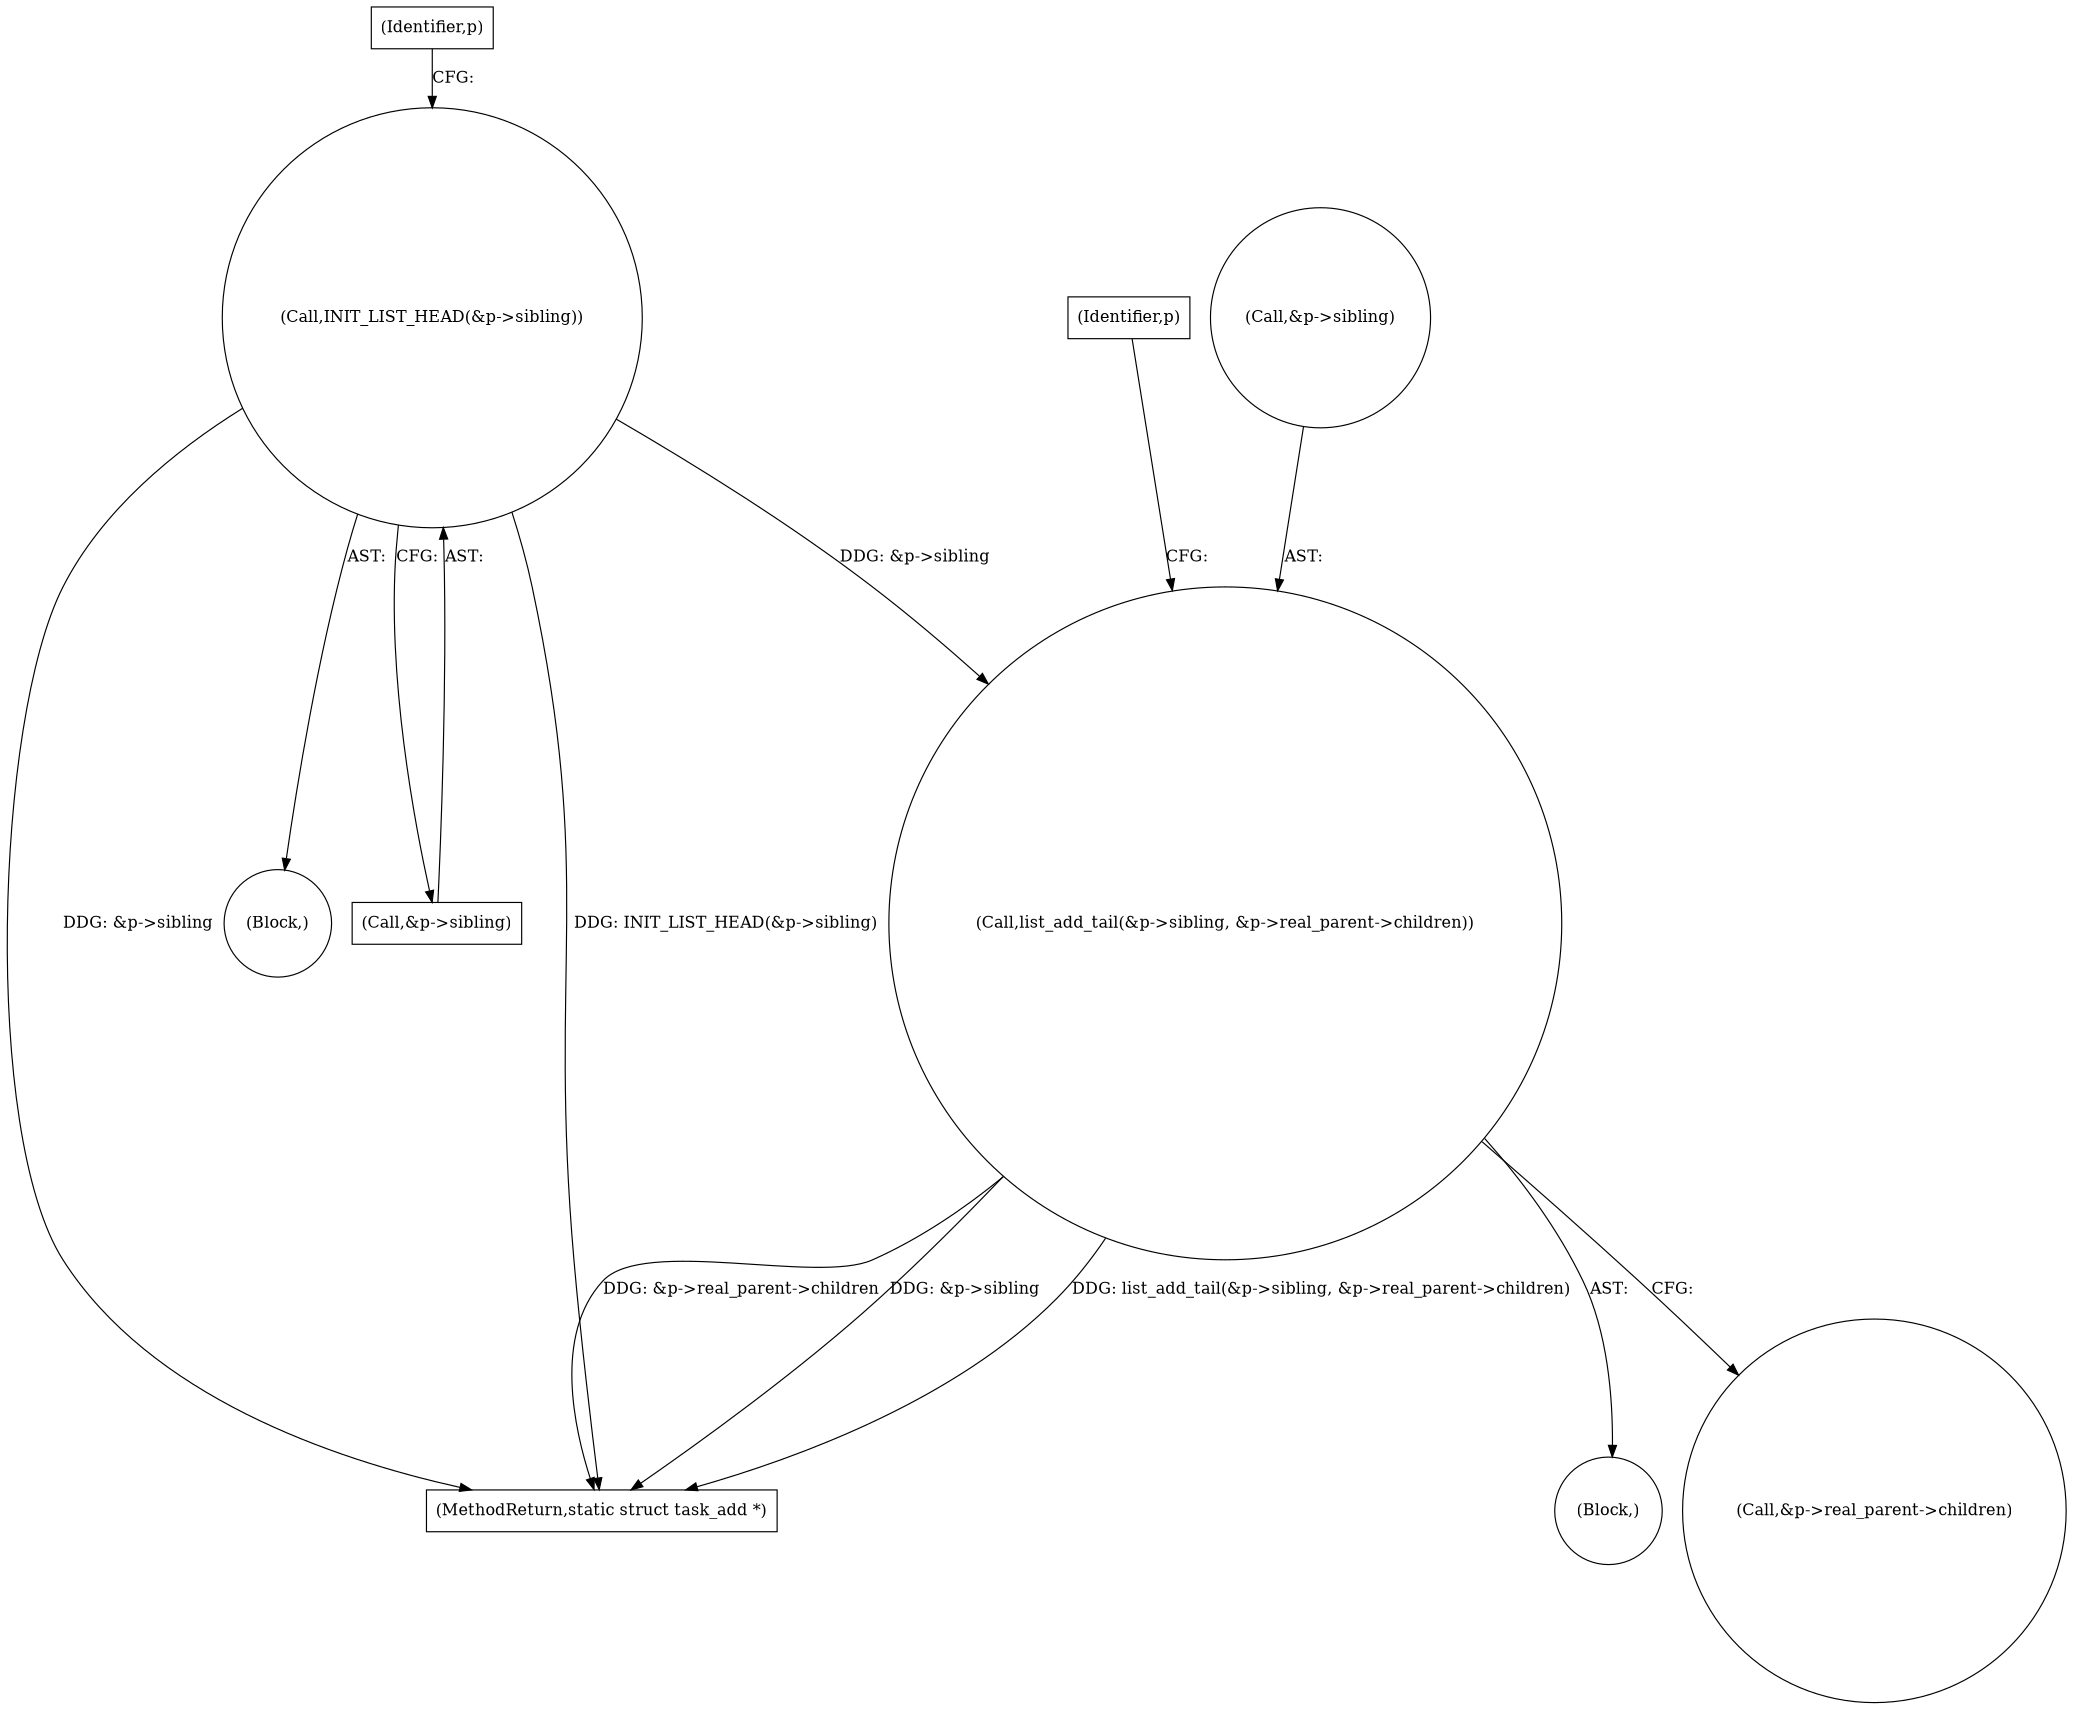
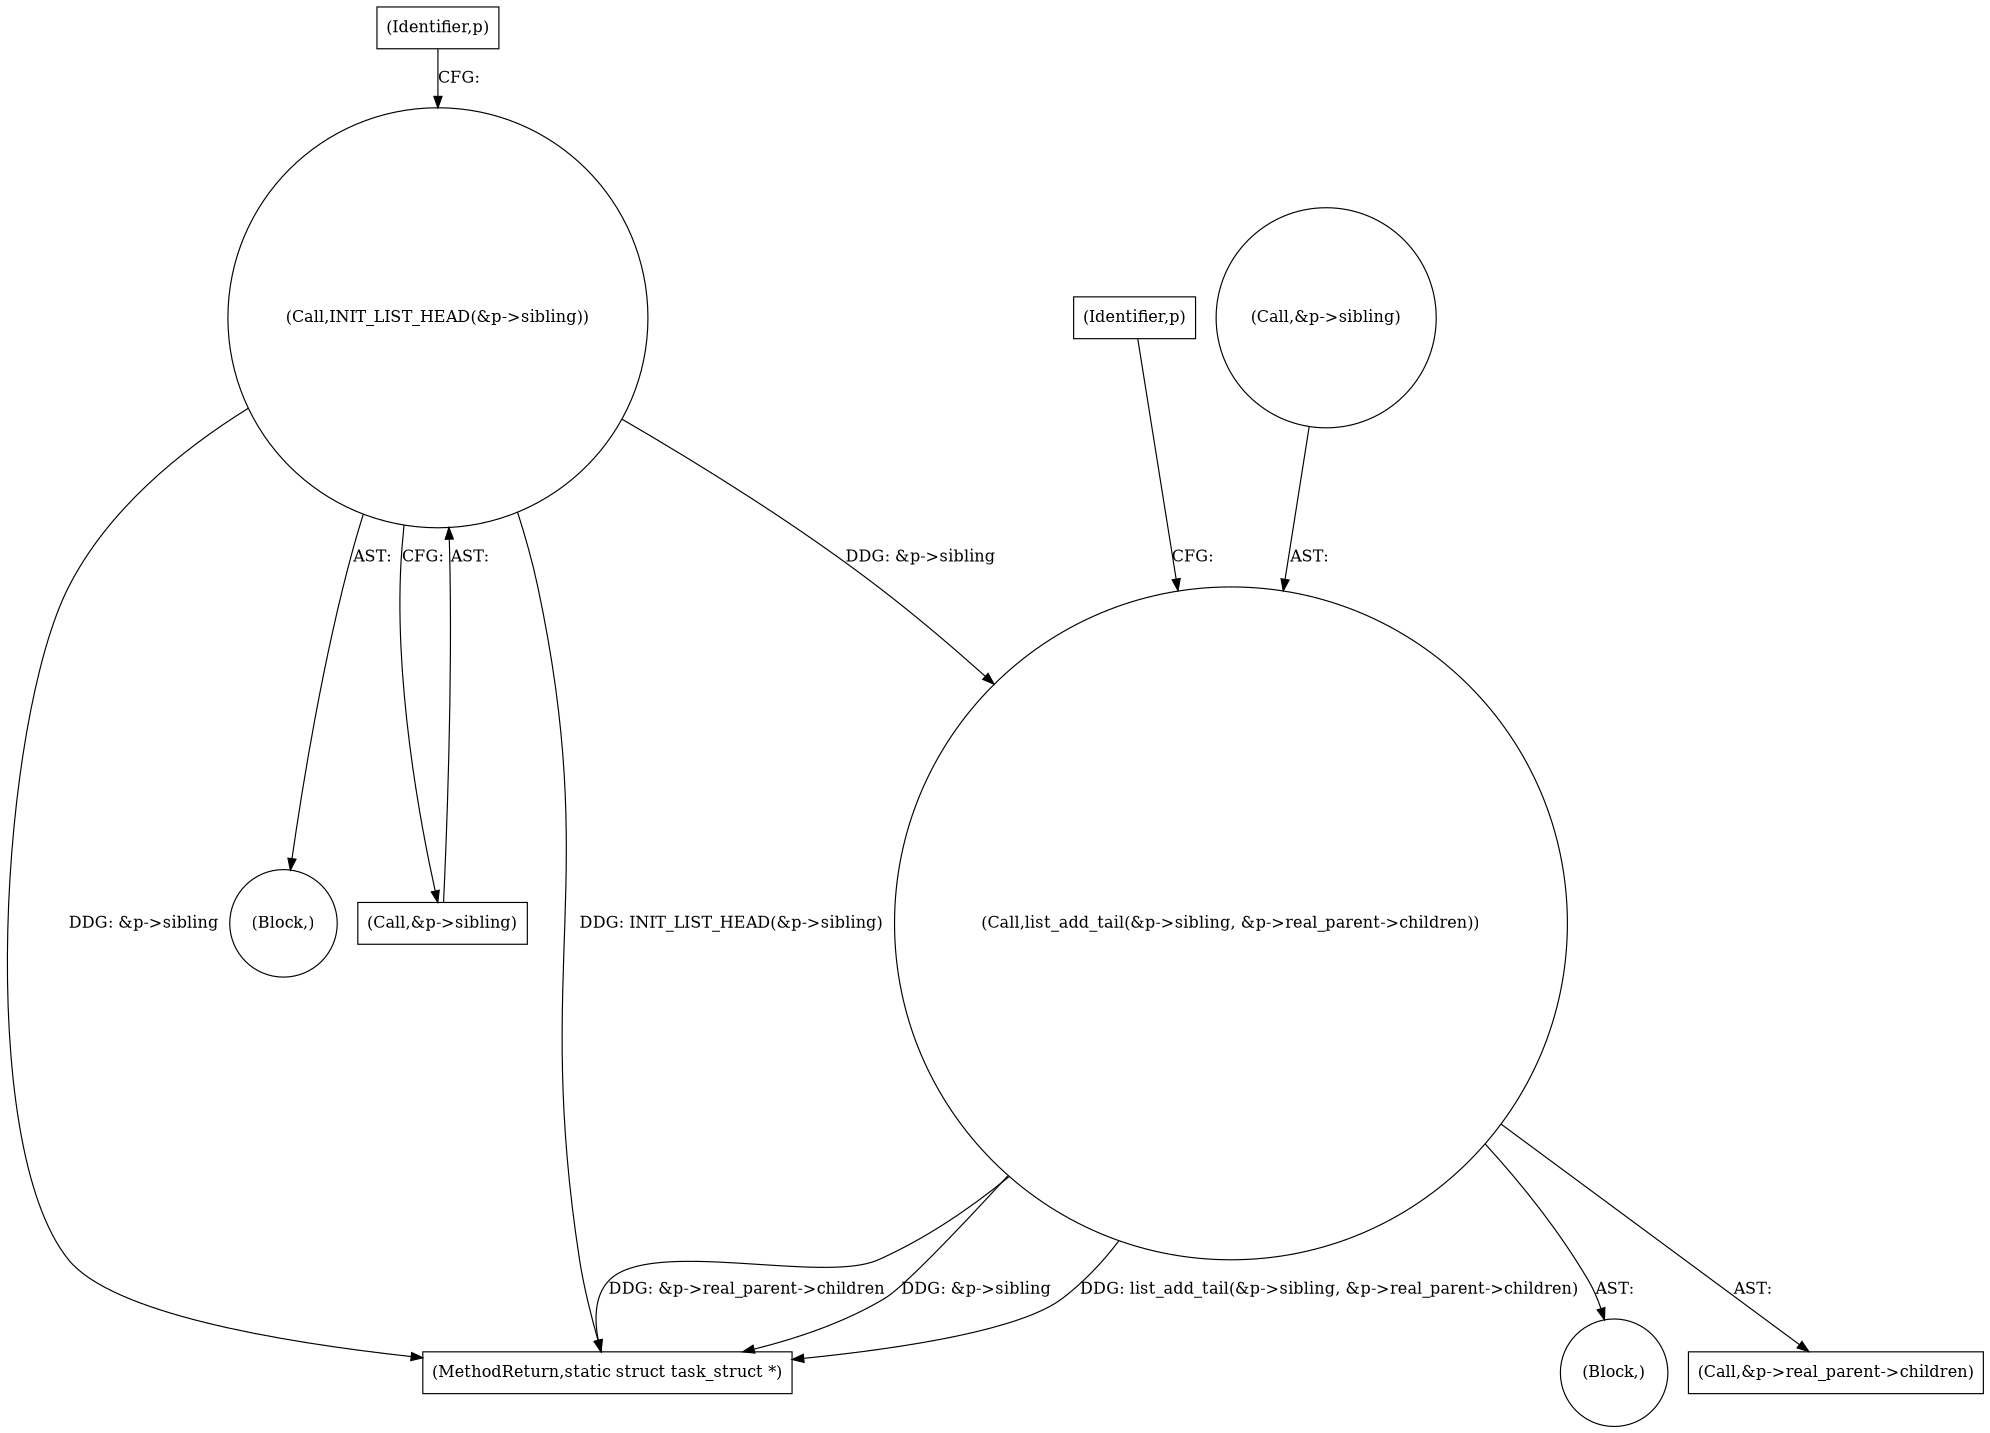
(1675, 1290) -> (1756, 1290)
(602, 1511) -> (607, 1373)
(1874, 1511) -> (1836, 1373)
